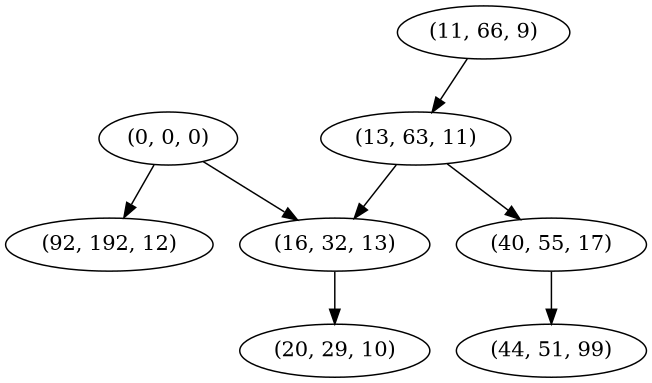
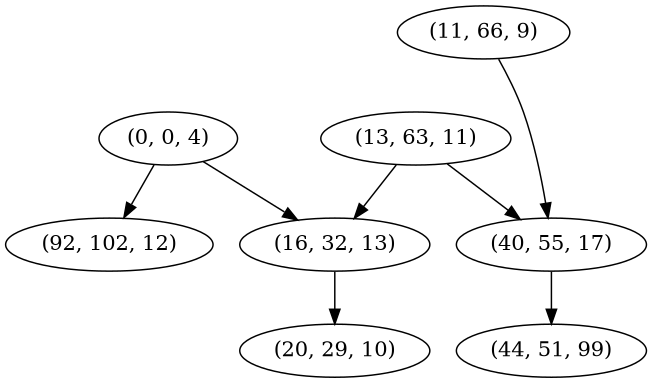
(454, 79) -> (529, 129)
(168, 139) -> (168, 139)
(109, 245) -> (109, 245)
